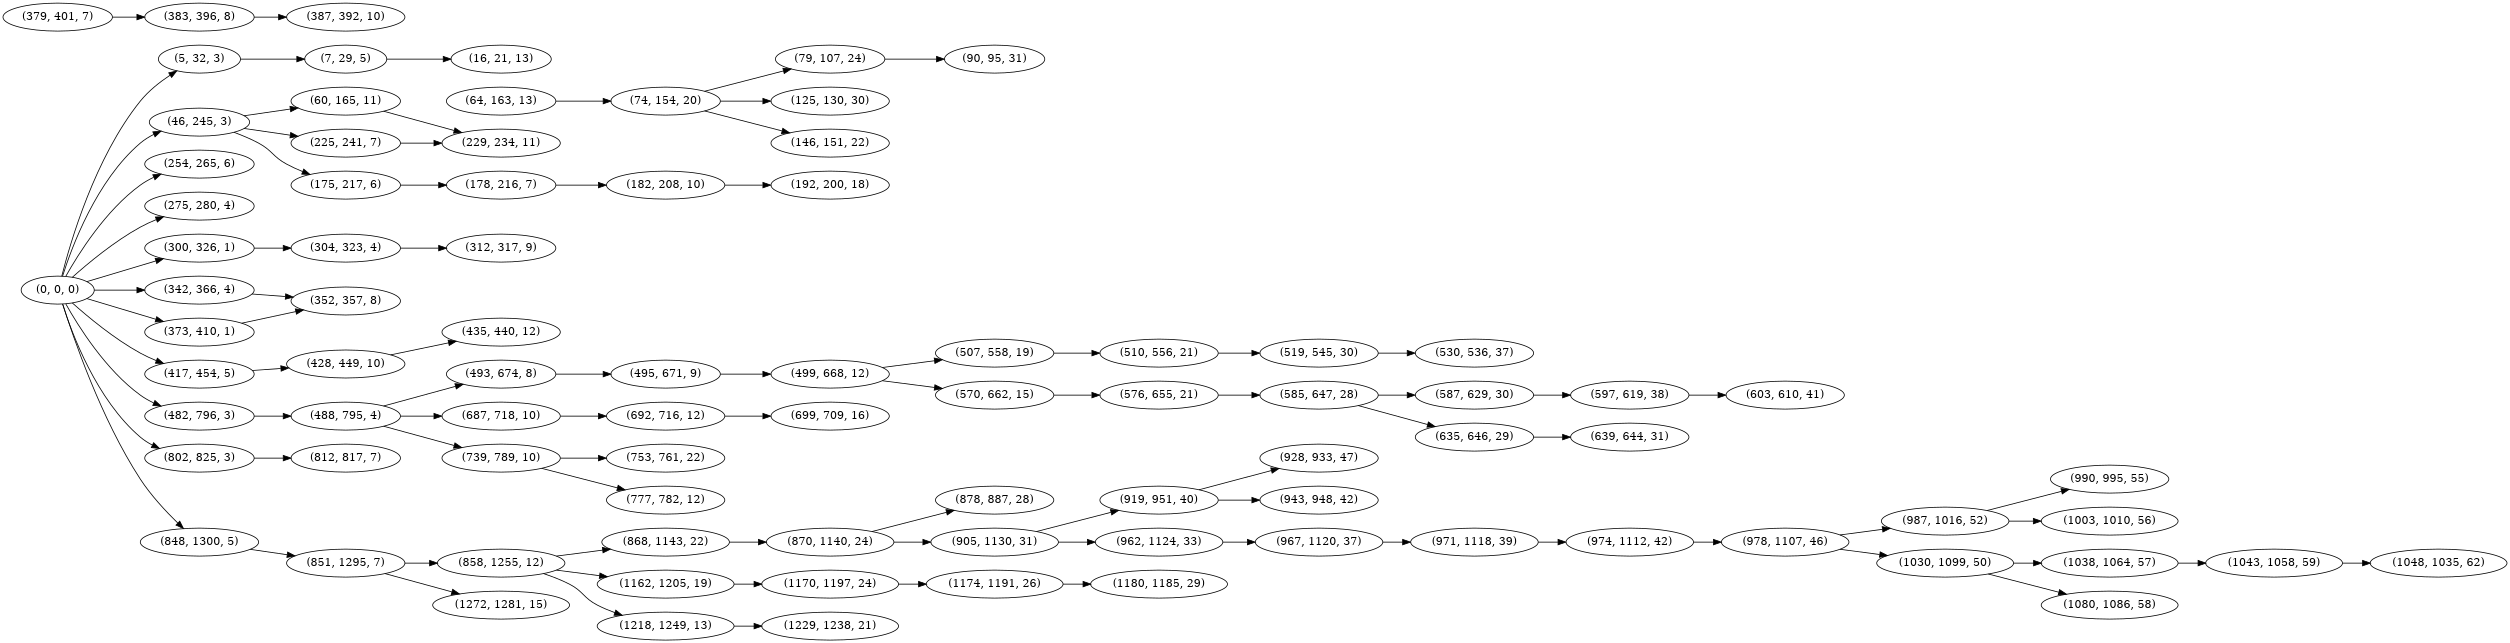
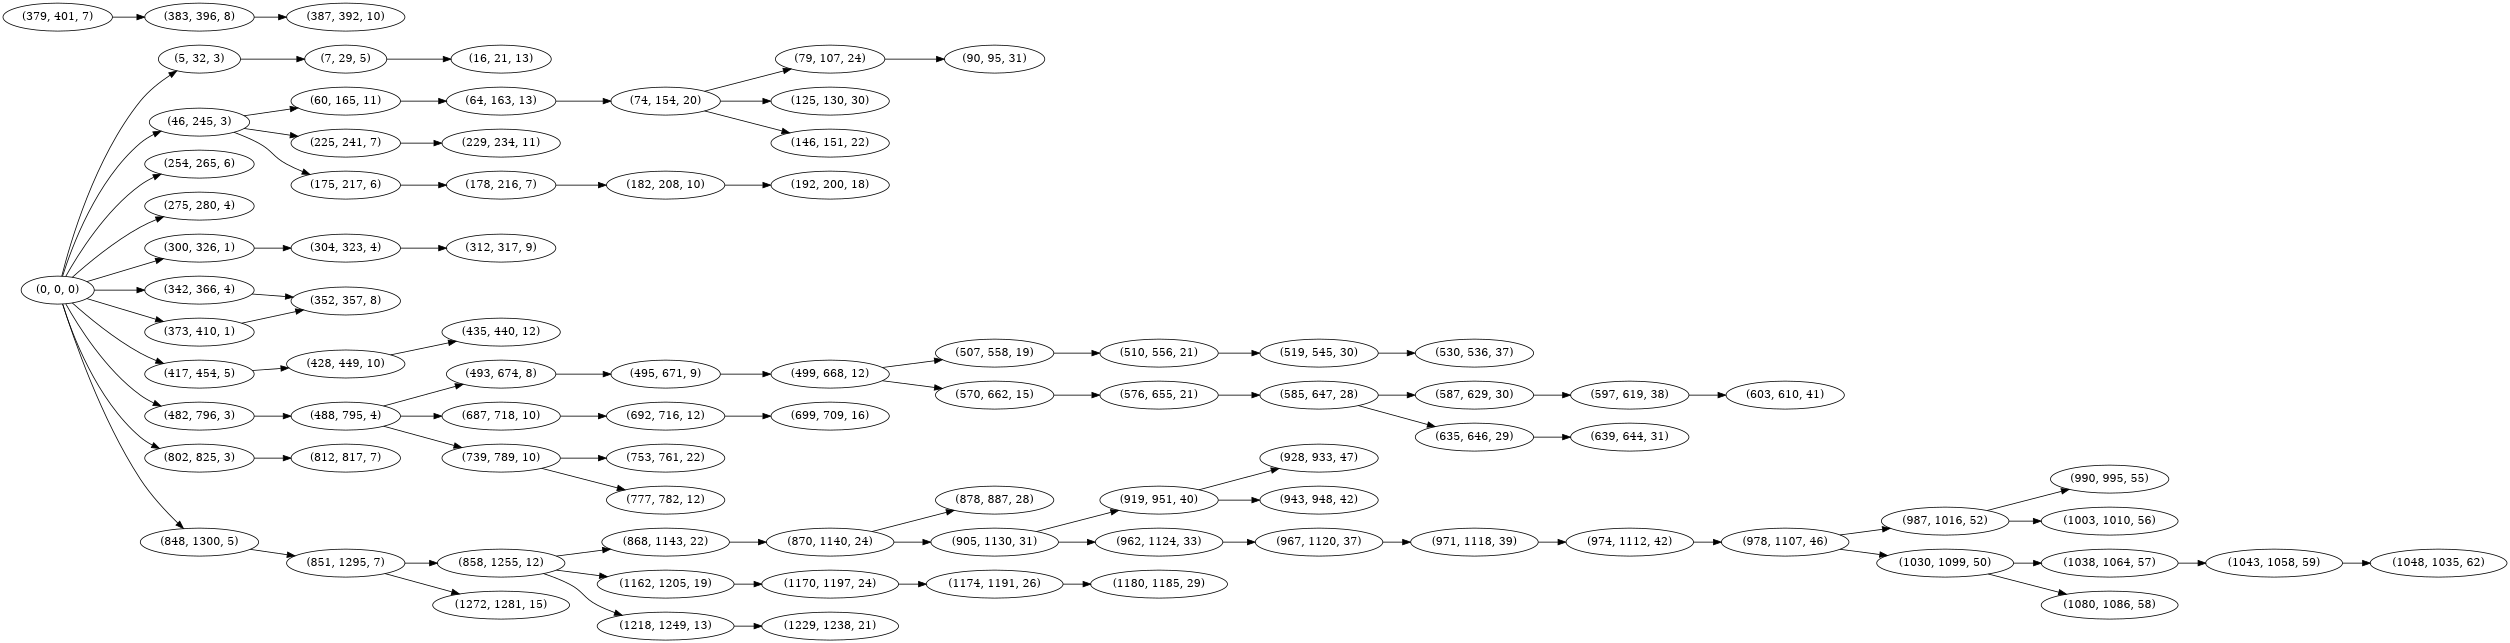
(419, 121) -> (419, 101)
